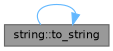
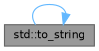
(57, 35) -> (49, 35)
